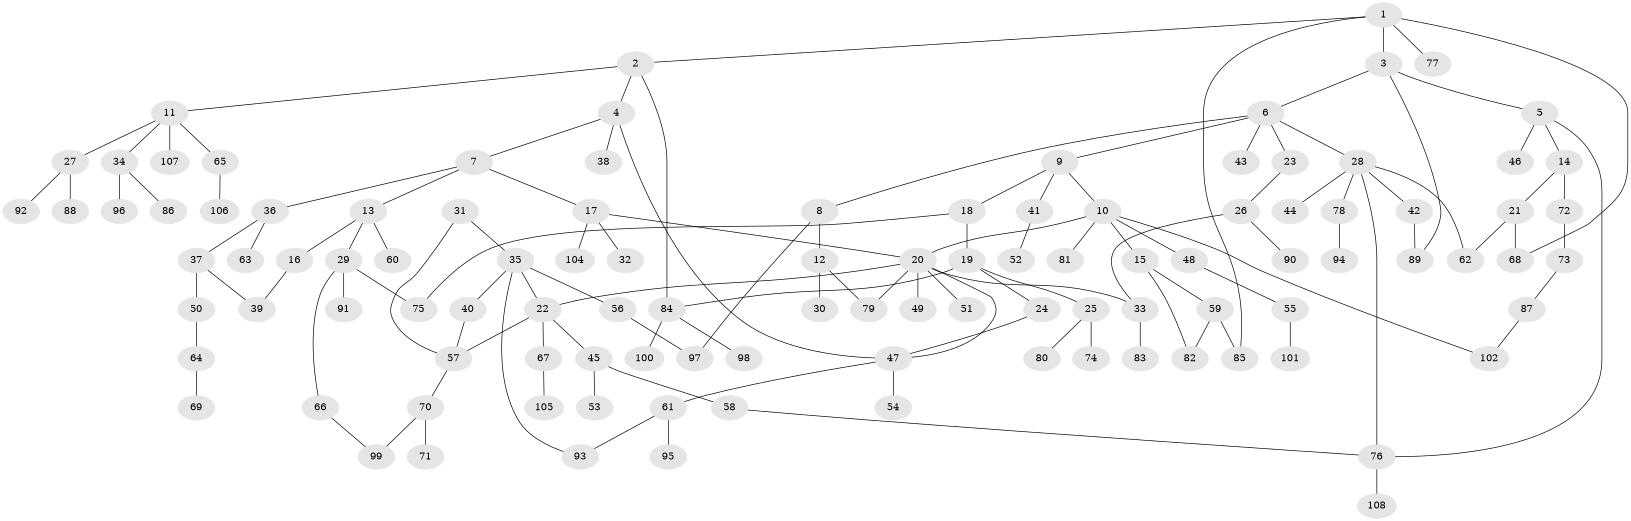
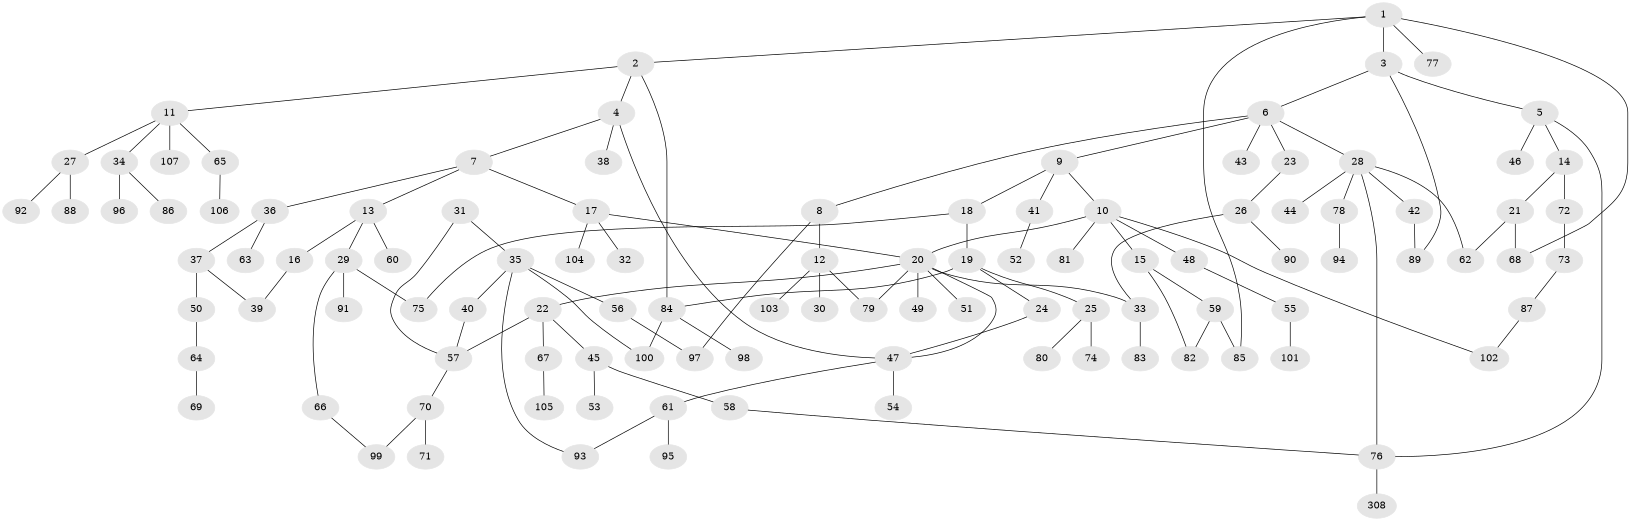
(529, 285) -> (580, 309)
none -> (769, 310)
(1377, 506) -> (1377, 506)
